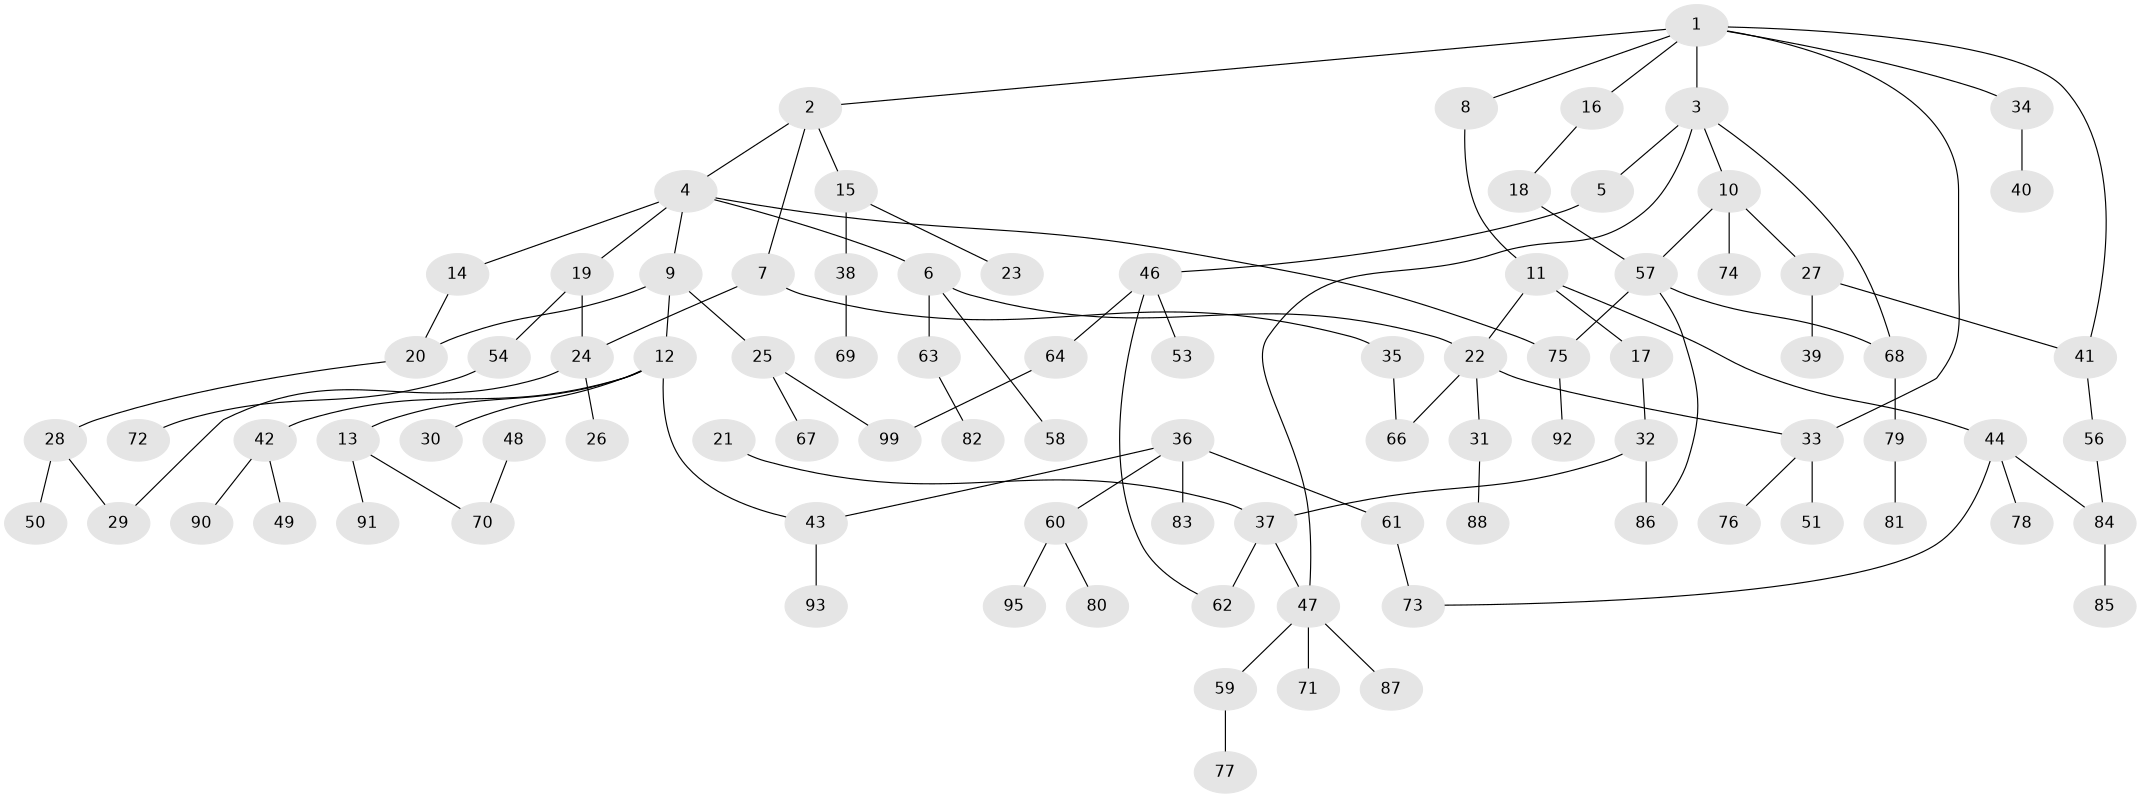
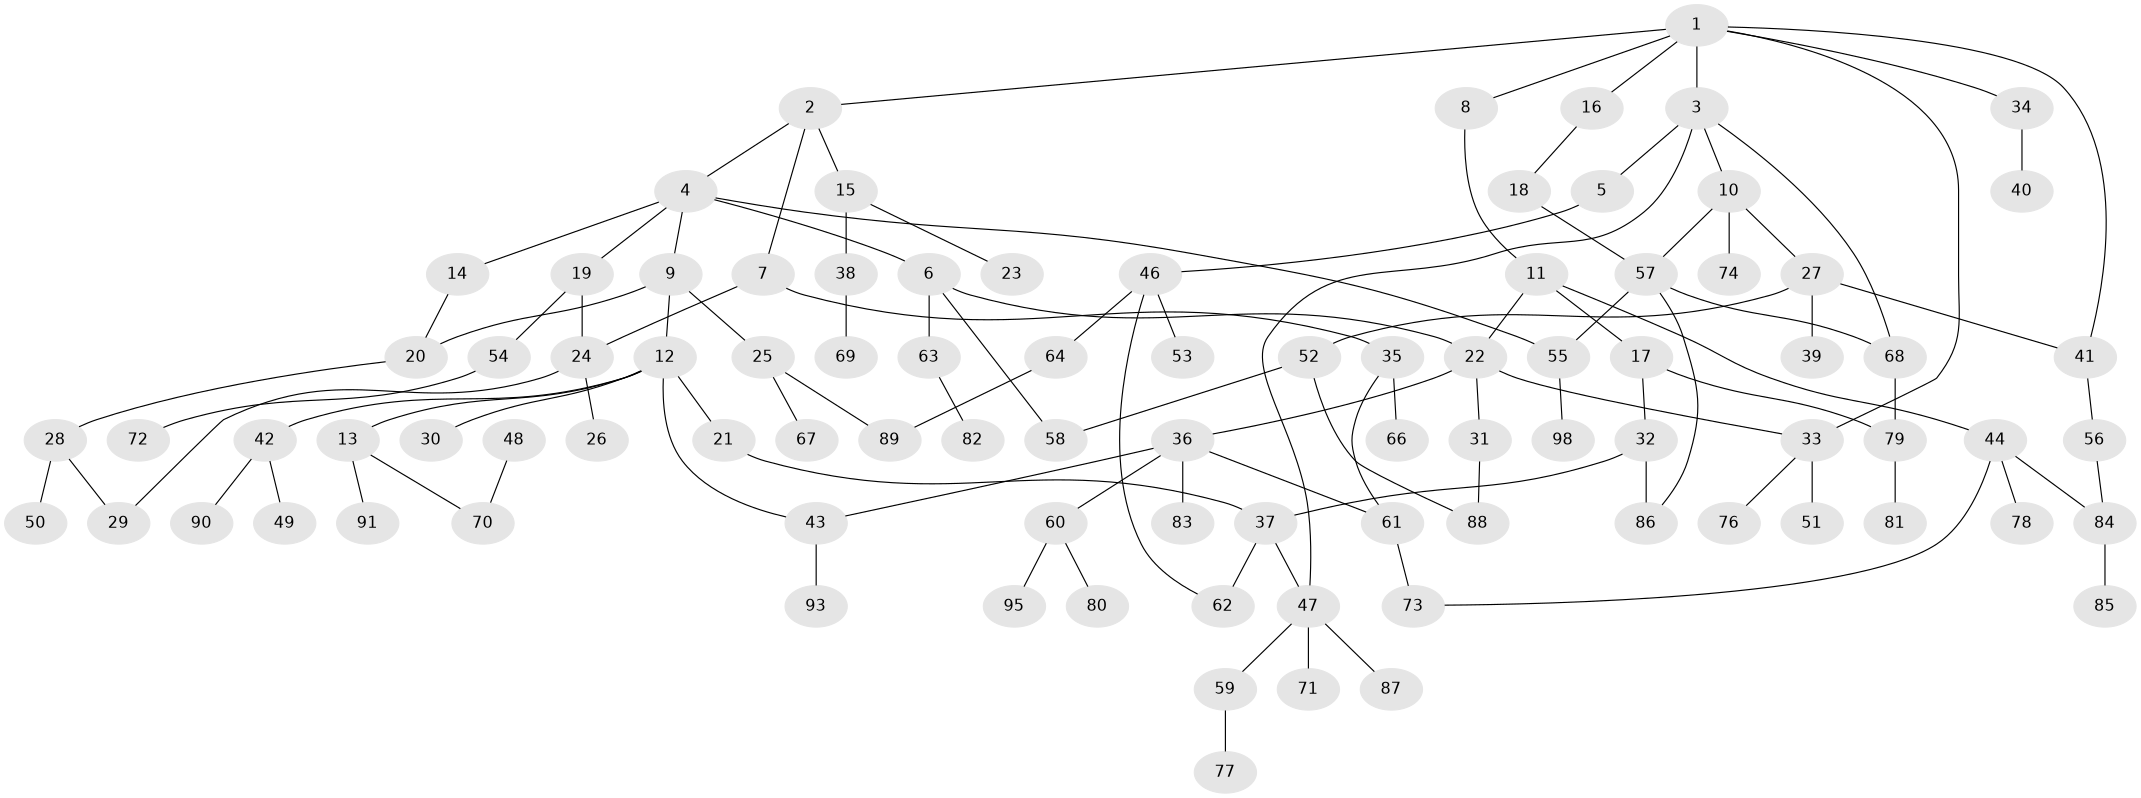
none -> (1310, 357)
(1559, 357) -> (1559, 357)
none -> (1769, 398)
none -> (695, 399)
(1436, 399) -> (1334, 408)
(890, 440) -> (890, 440)
none -> (1352, 440)
(1563, 440) -> (1563, 440)
